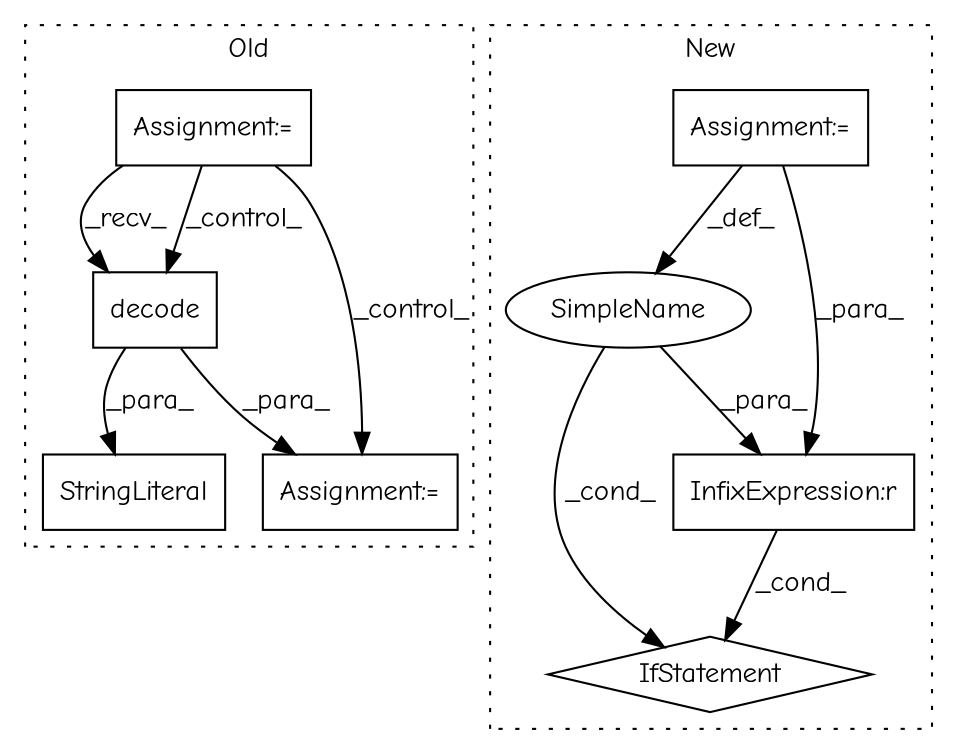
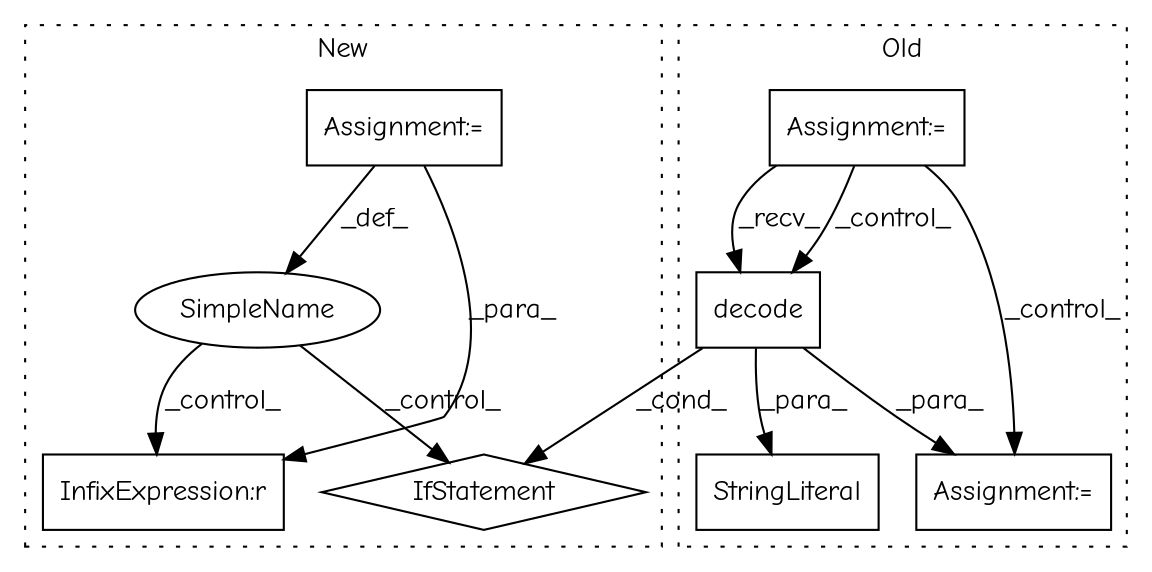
(764, 401) -> (223, 401)
(611, 492) -> (443, 401)
(756, 575) -> (623, 400)
